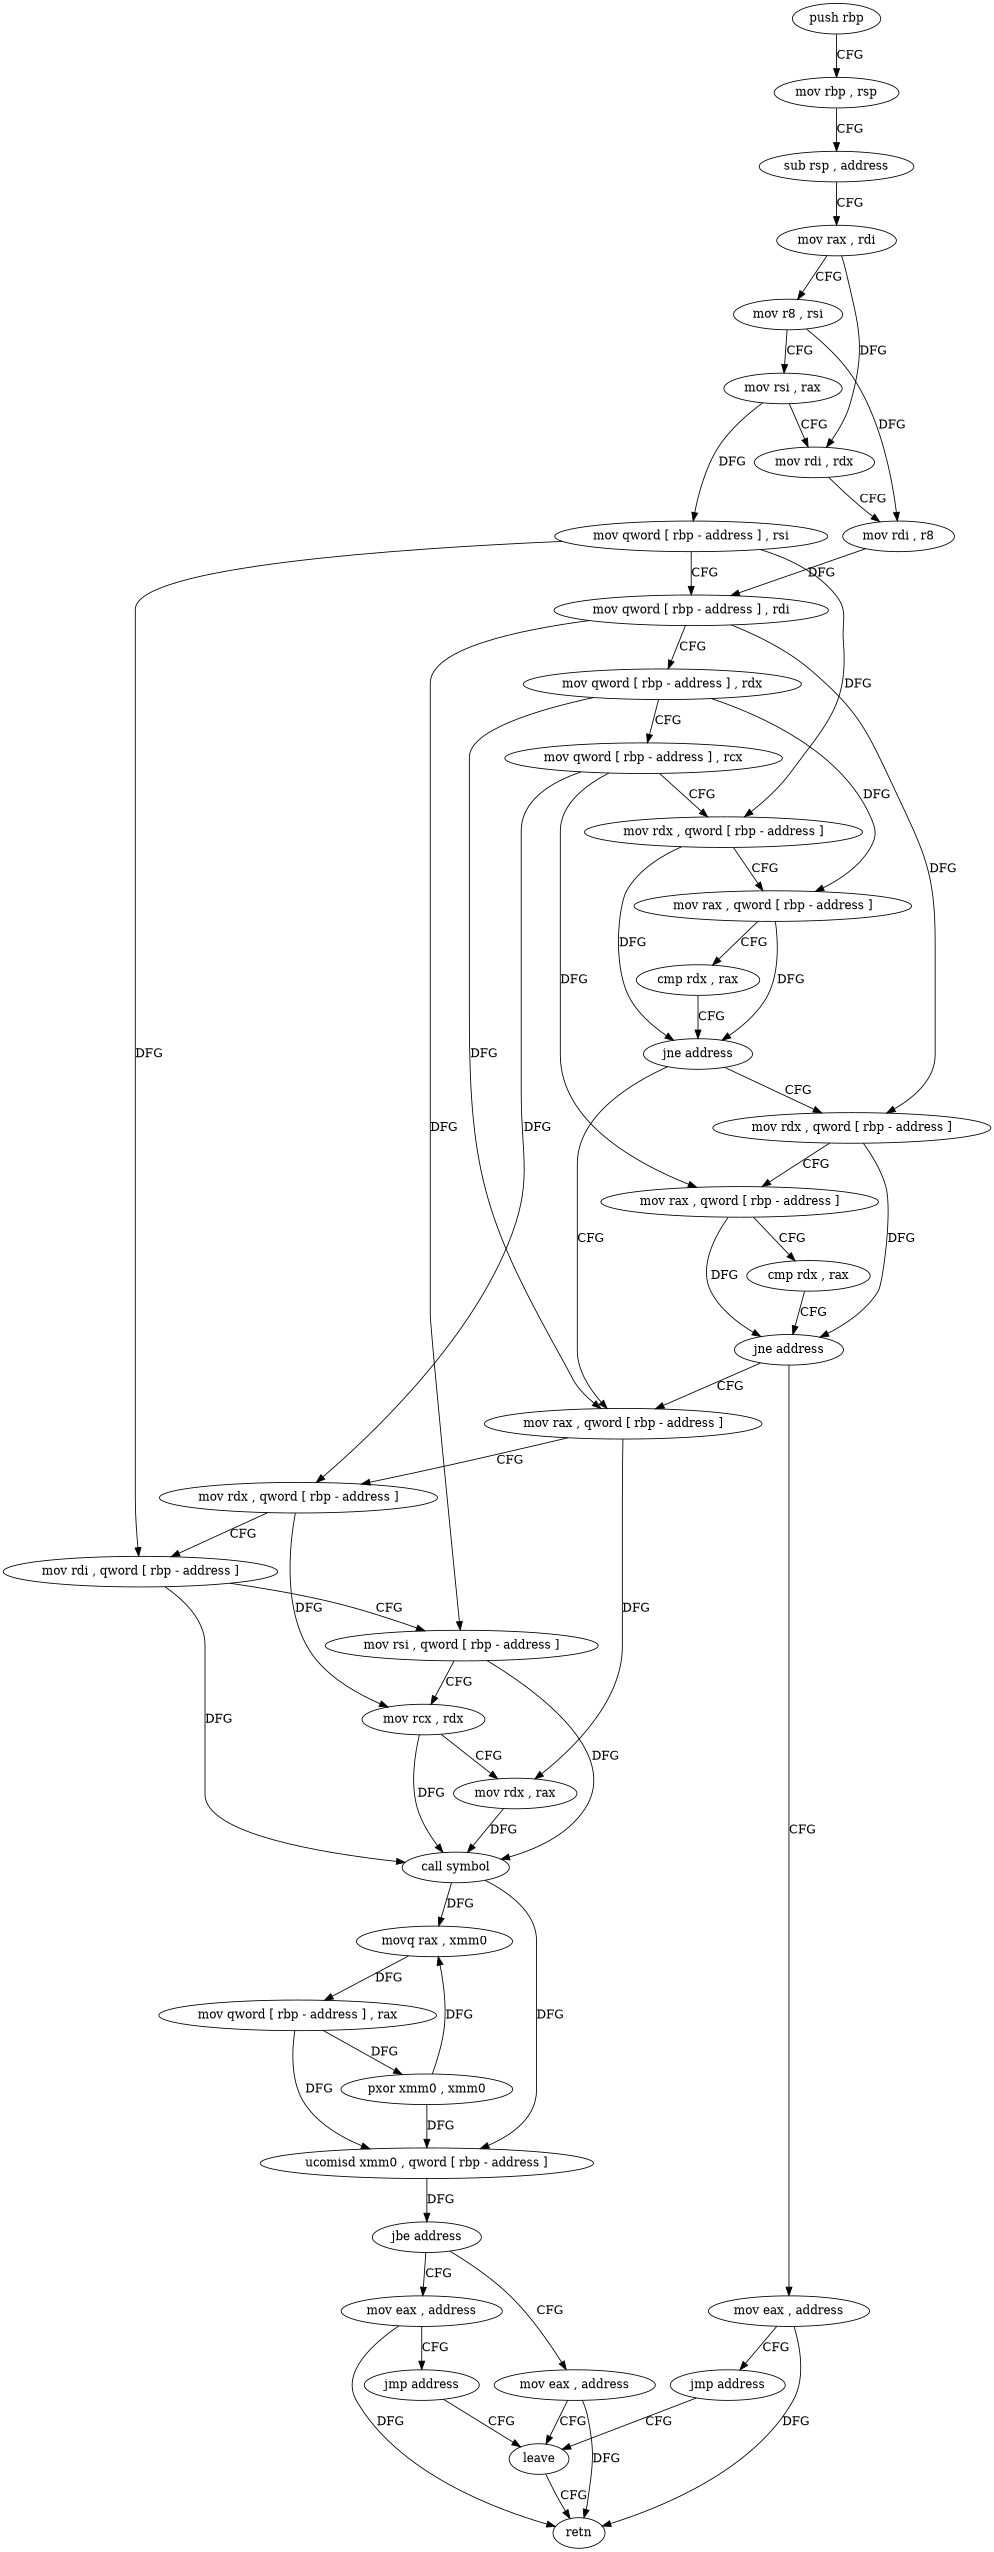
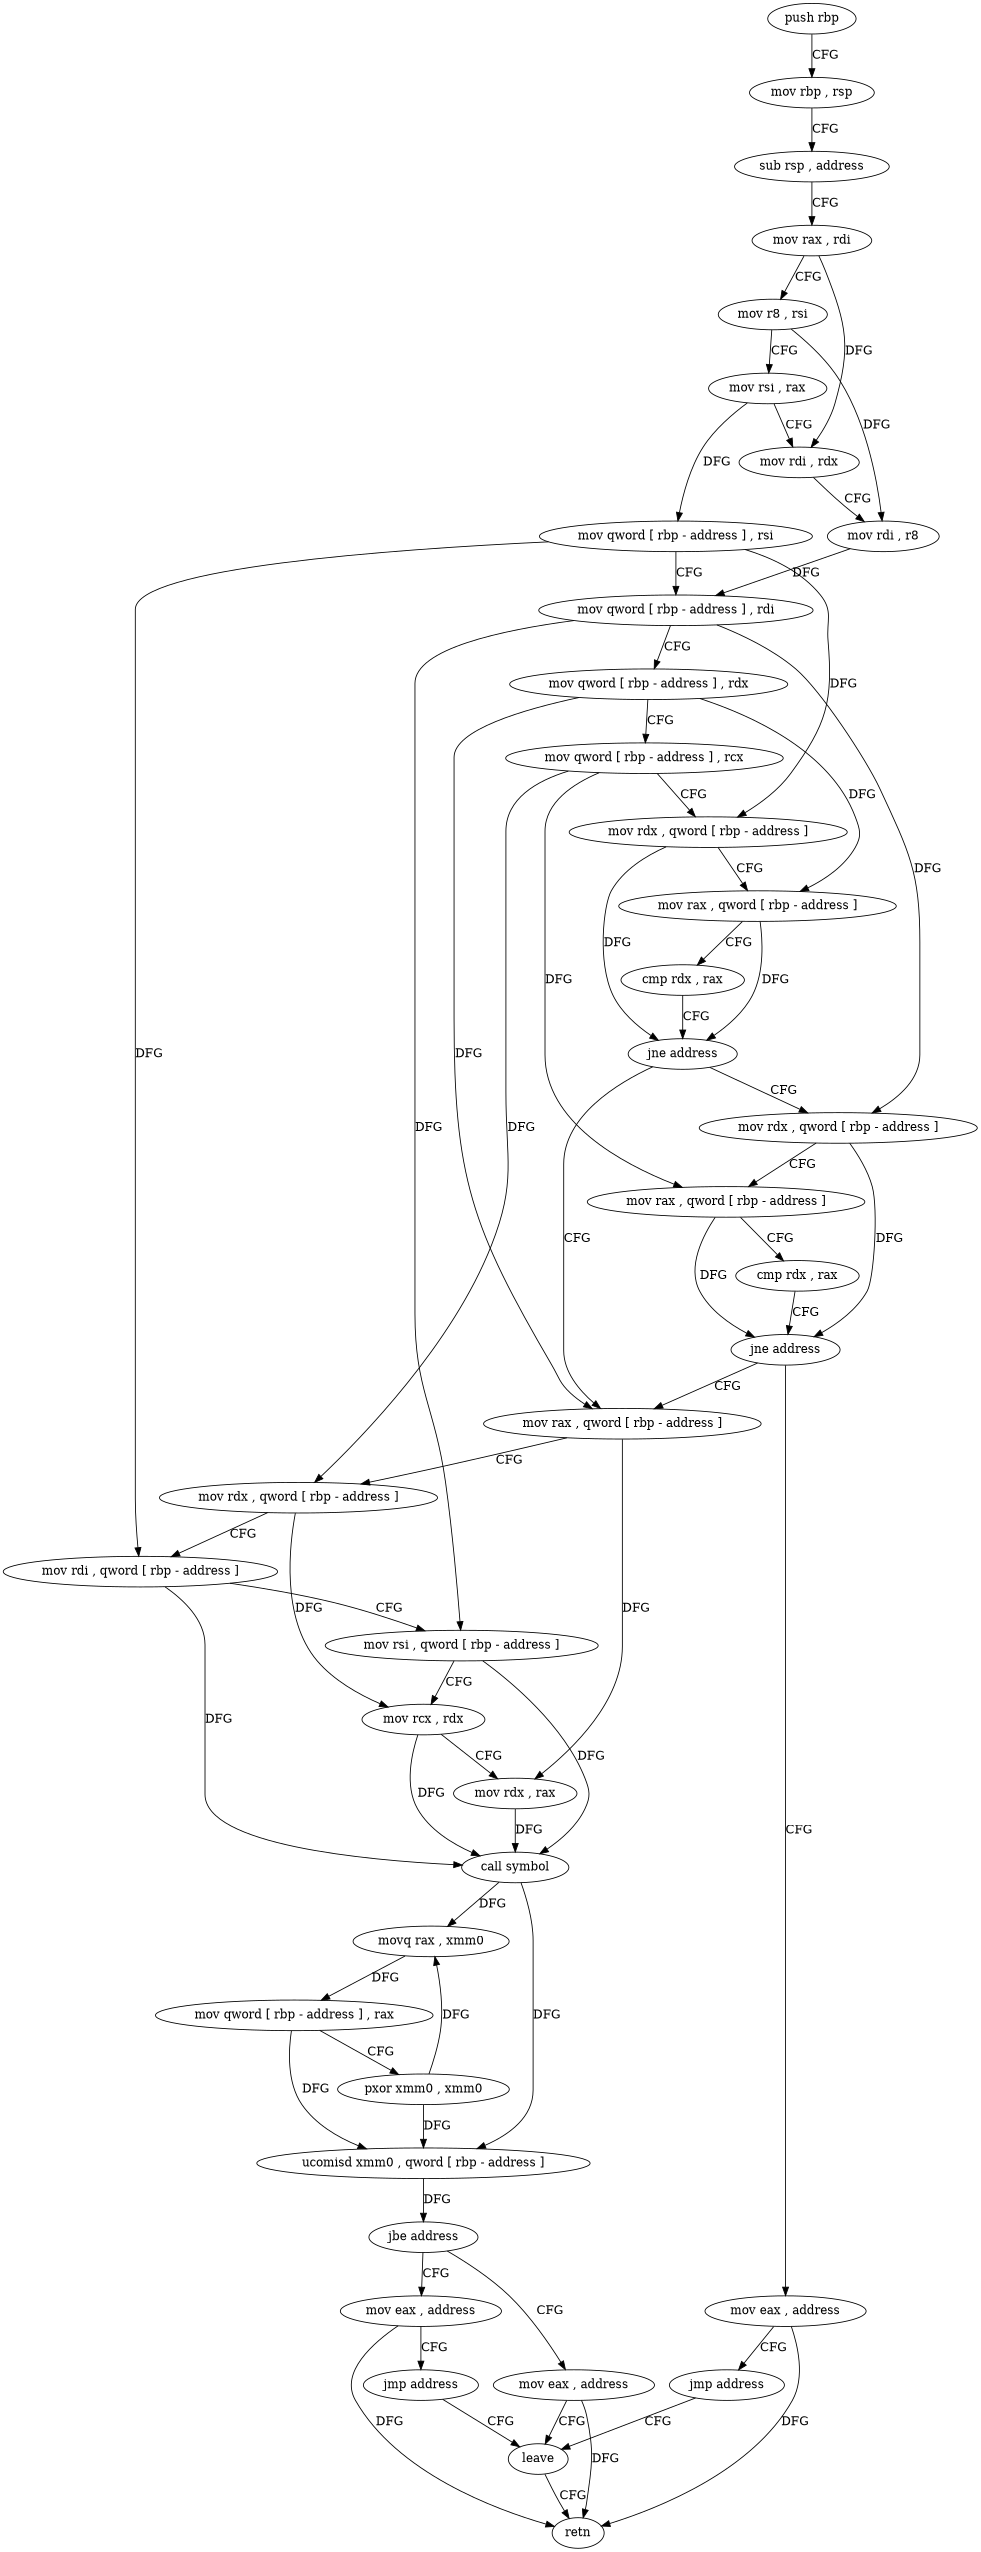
(385, 2052) -> (381, 2052)
